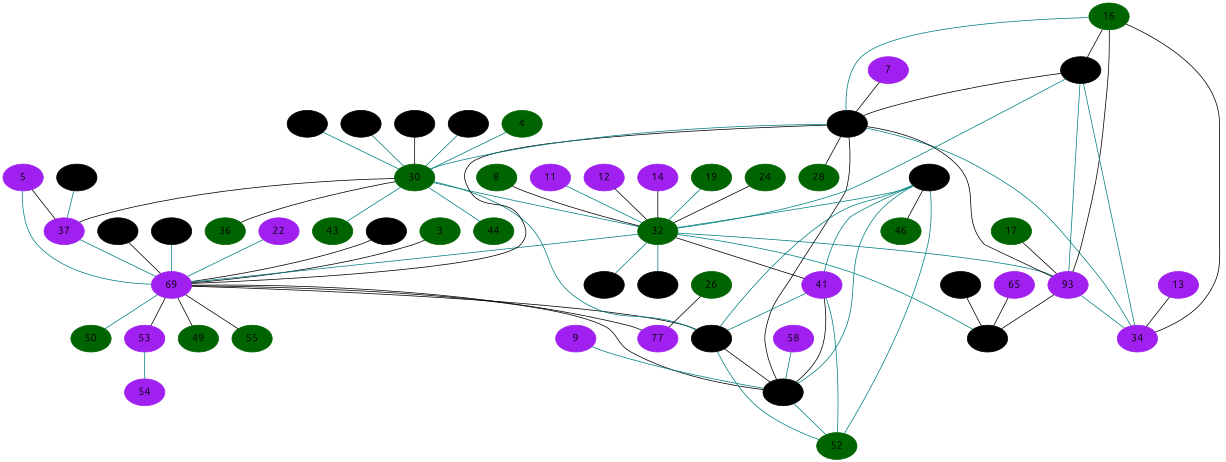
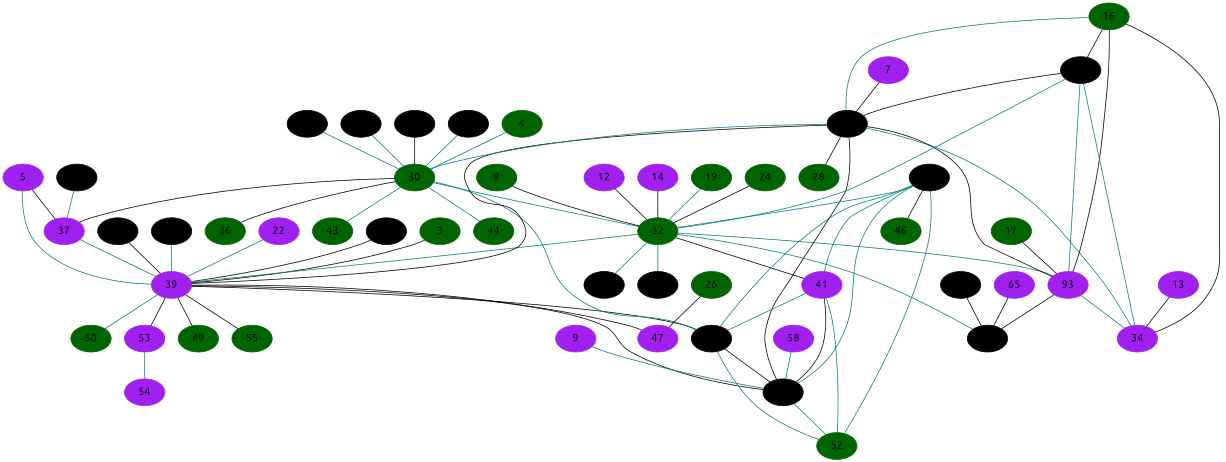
(550, 178) -> none
(172, 285) -> (172, 285)
(658, 339) -> (658, 339)
